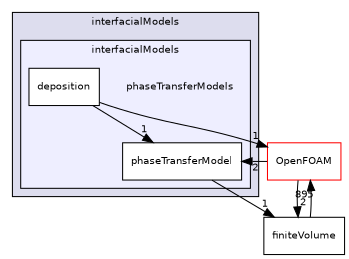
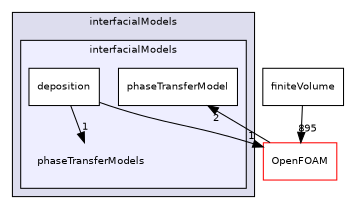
(119, 121) -> (76, 119)
(297, 194) -> none
(250, 203) -> none
